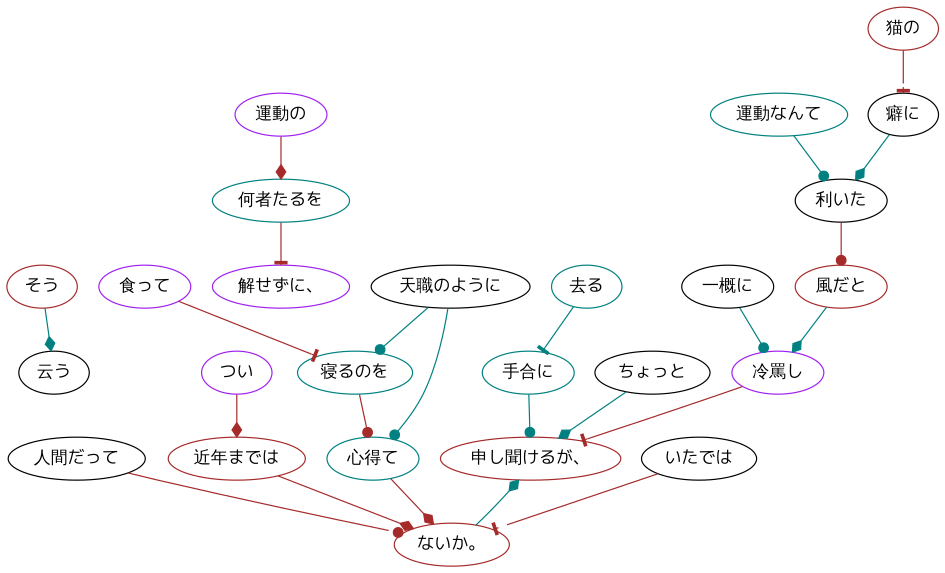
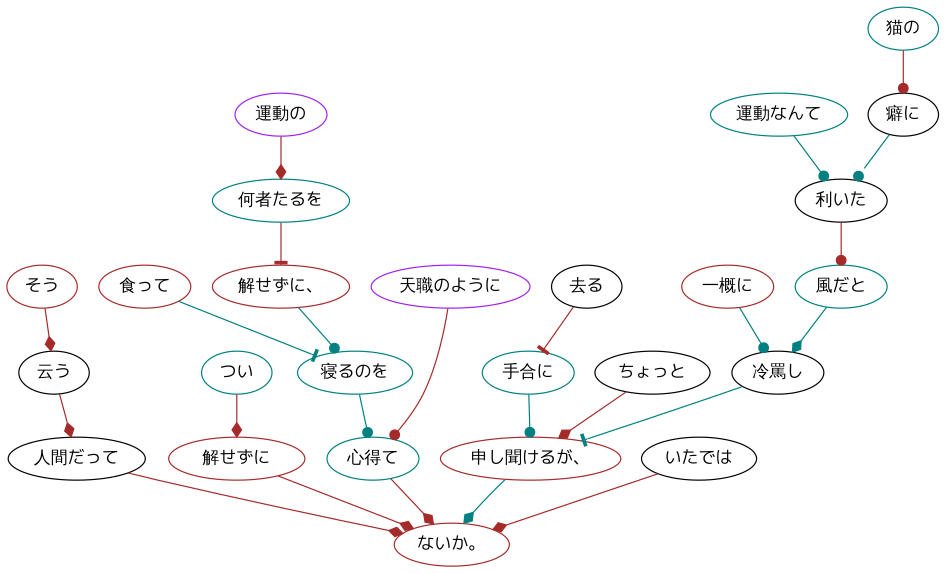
(903, 29) -> (903, 29)
(903, 67) -> (903, 67)
(877, 152) -> (877, 152)
(145, 287) -> (145, 287)
(281, 287) -> (281, 287)
(451, 287) -> (451, 287)
(587, 287) -> (587, 287)
(728, 287) -> (728, 287)
(841, 287) -> (841, 287)
(47, 322) -> (47, 322)
(406, 327) -> (315, 326)
(559, 327) -> (559, 327)
(245, 328) -> (245, 328)
(237, 373) -> (237, 373)
(432, 373) -> (432, 373)
(778, 373) -> (778, 373)
none -> (63, 408)
(363, 411) -> (363, 411)
(598, 411) -> (598, 411)
(665, 413) -> (665, 413)
(237, 459) -> (237, 459)
(582, 499) -> (582, 499)
(258, 503) -> (258, 503)
(493, 508) -> (489, 496)
